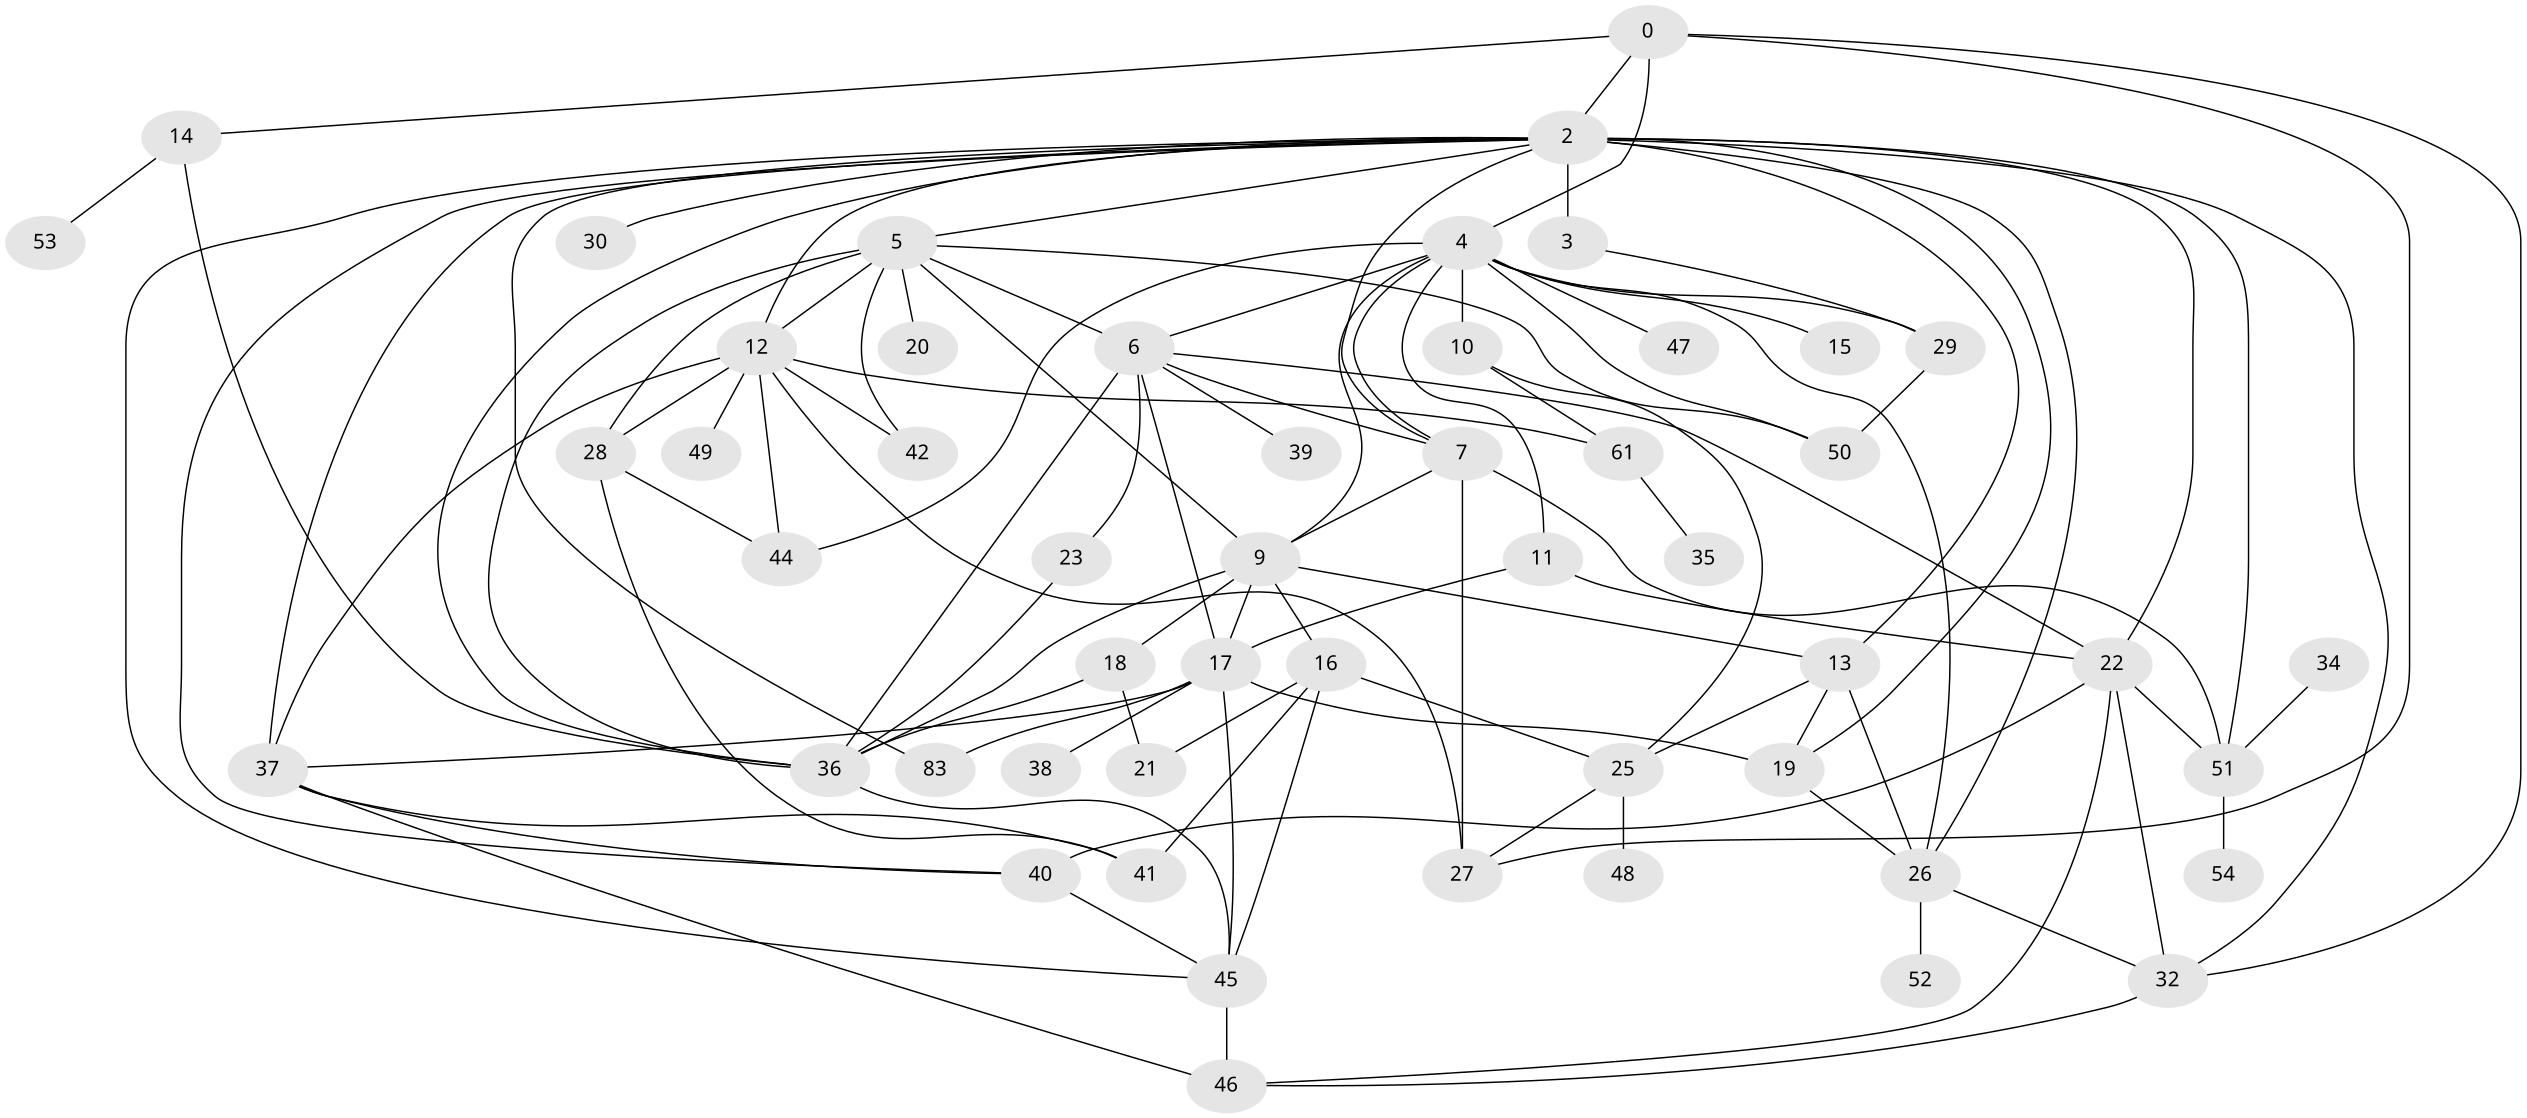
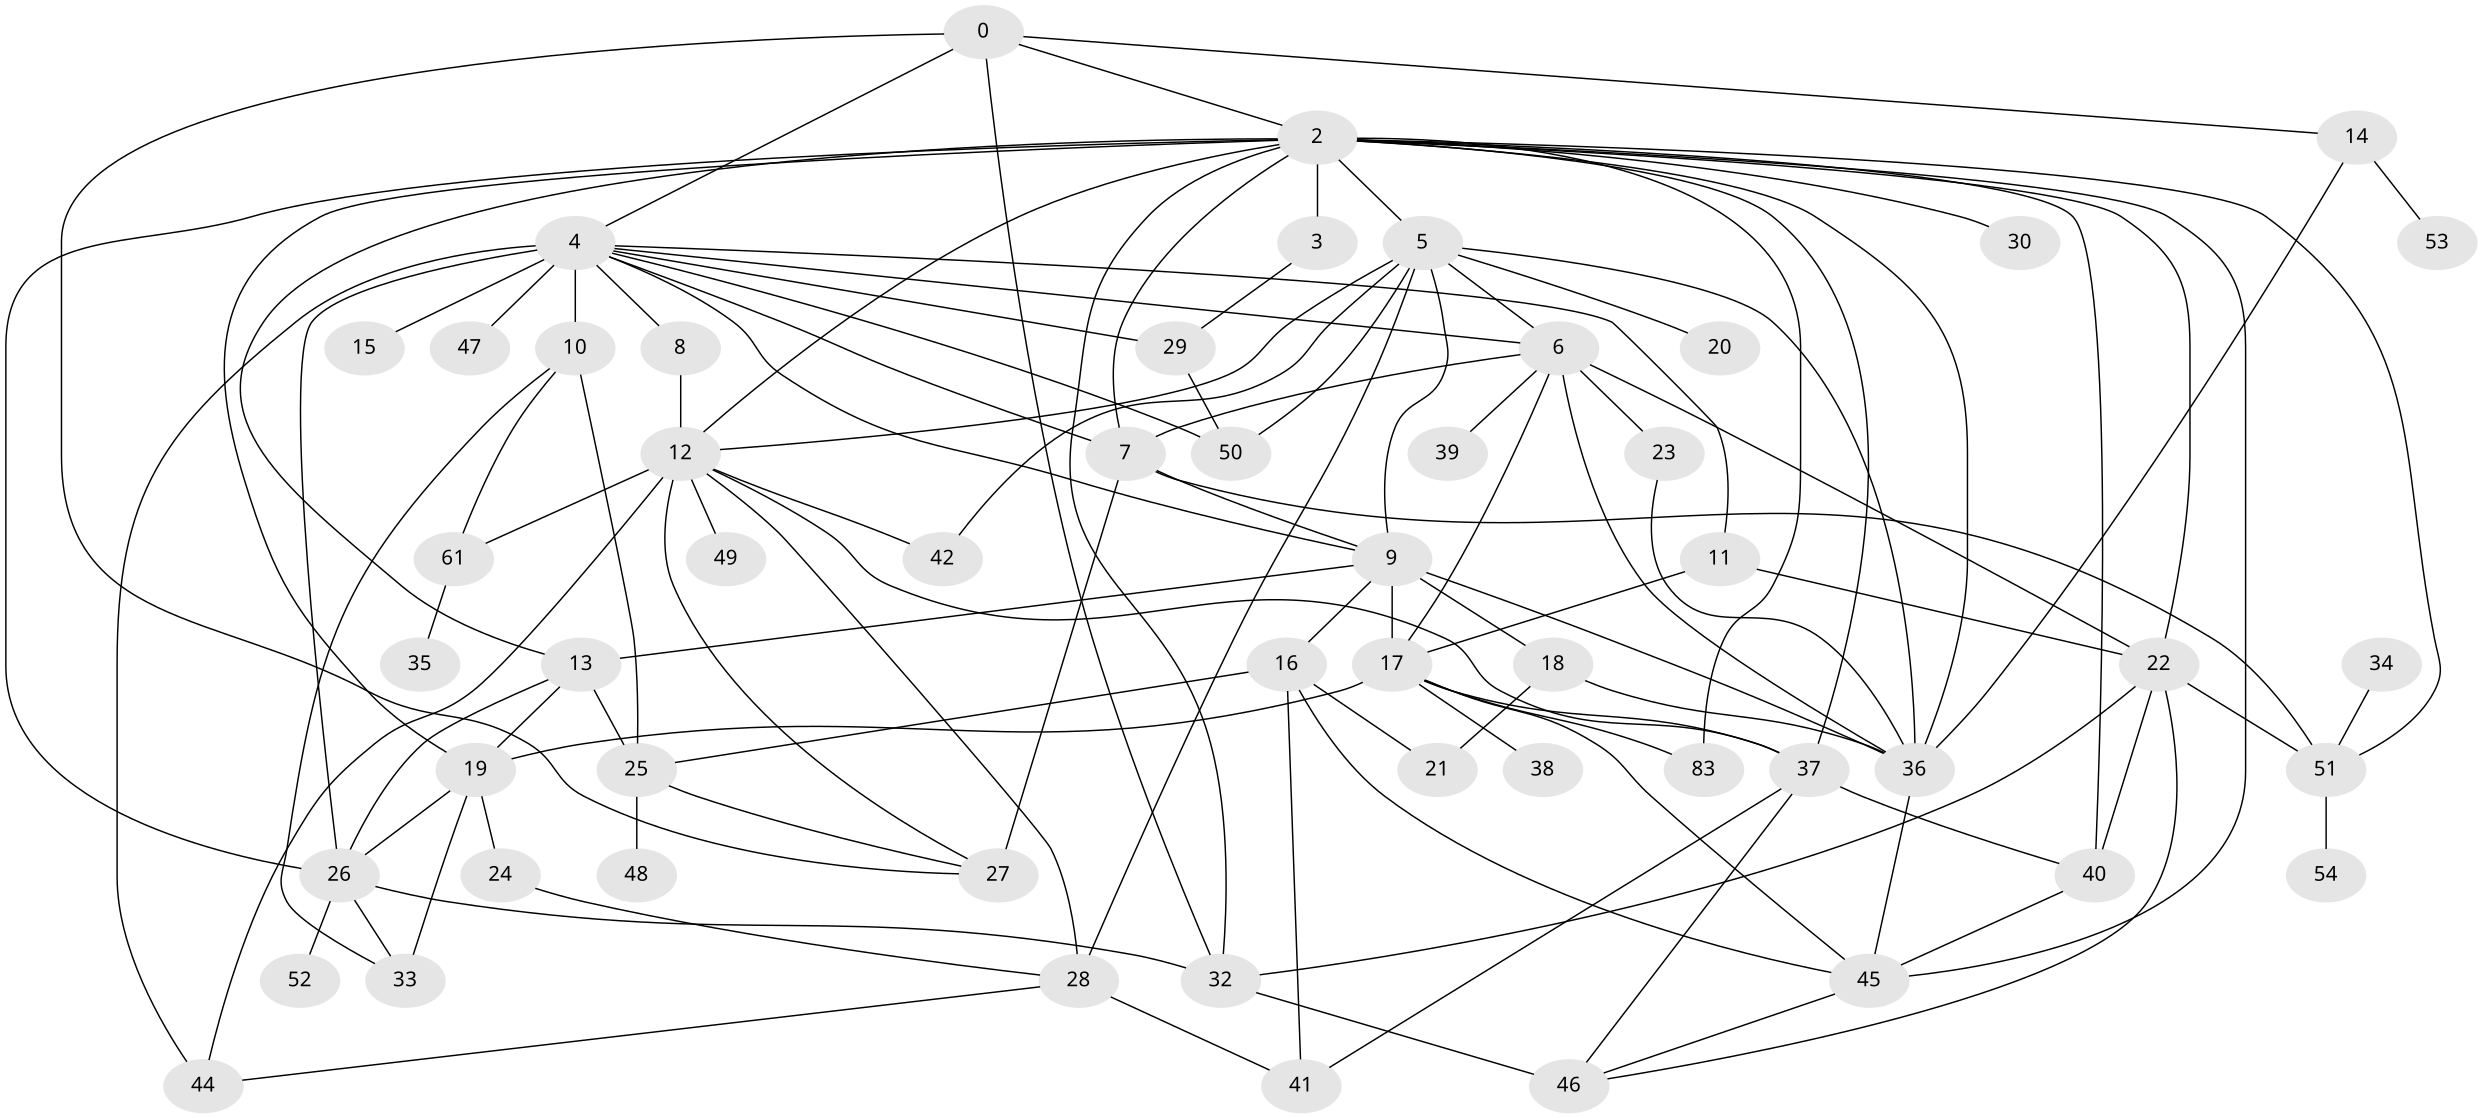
none -> (681, 348)
none -> (501, 875)
none -> (405, 981)
